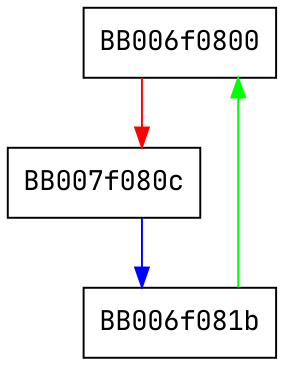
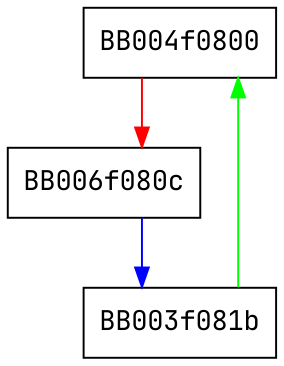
(180, 43) -> (180, 43)
(104, 183) -> (104, 183)
(180, 323) -> (180, 323)
